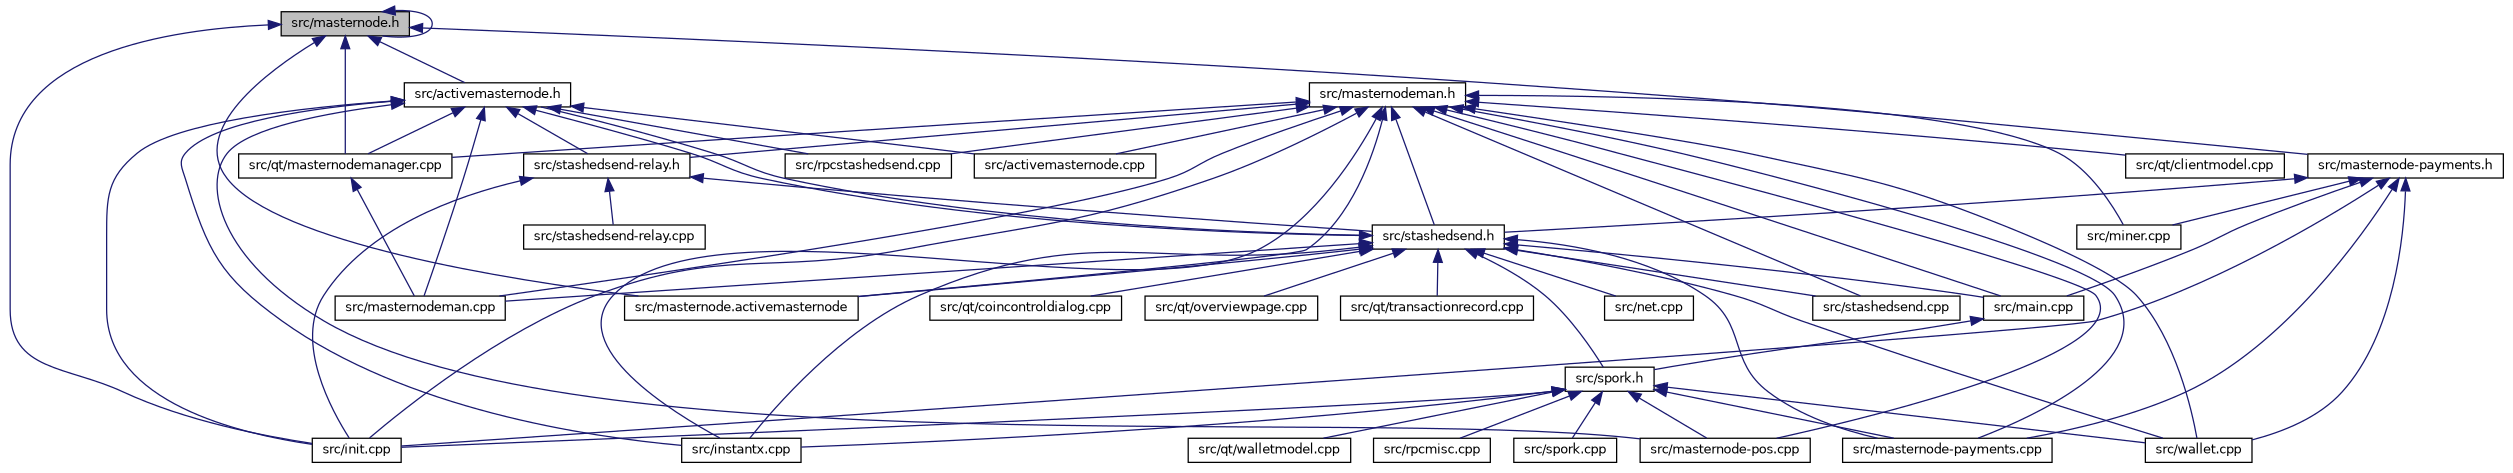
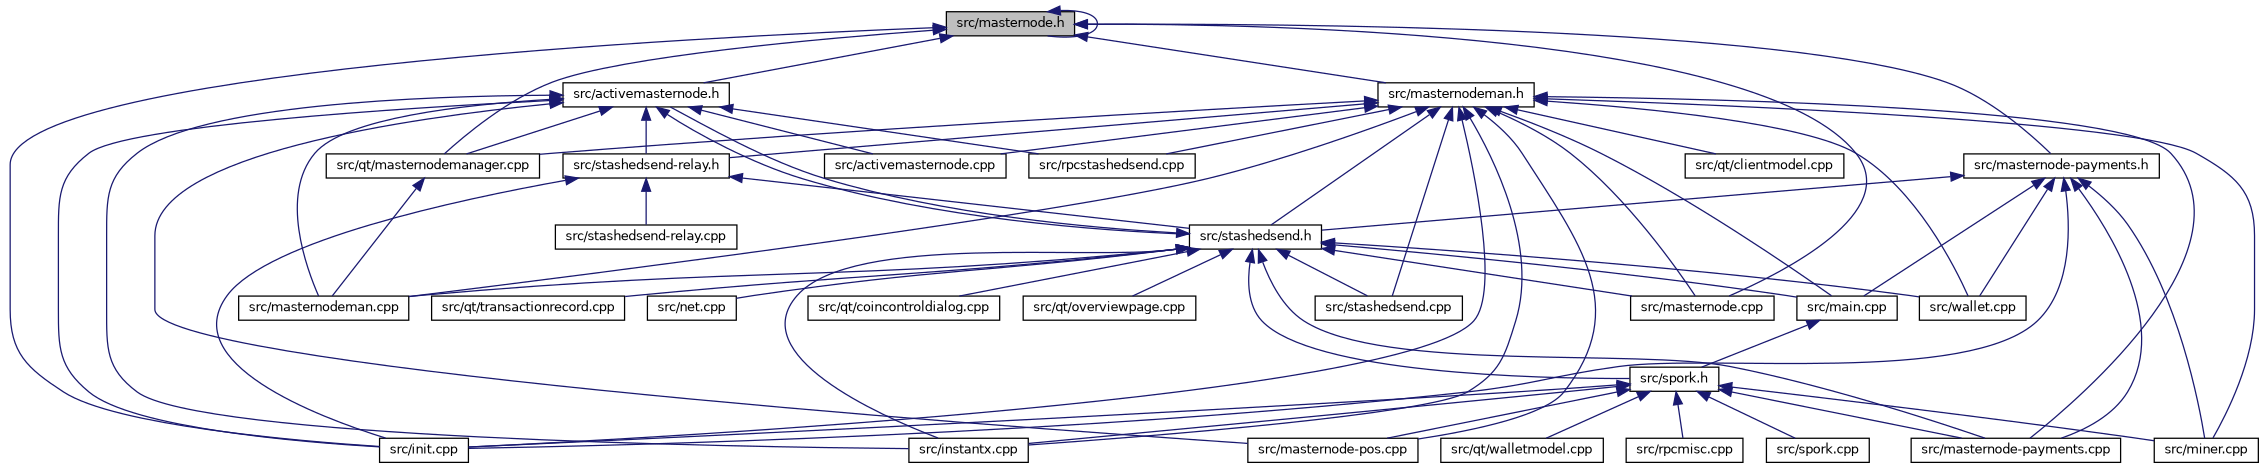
none -> (1237, 60)
(741, 308) -> (1702, 308)
(1906, 415) -> (1943, 413)
